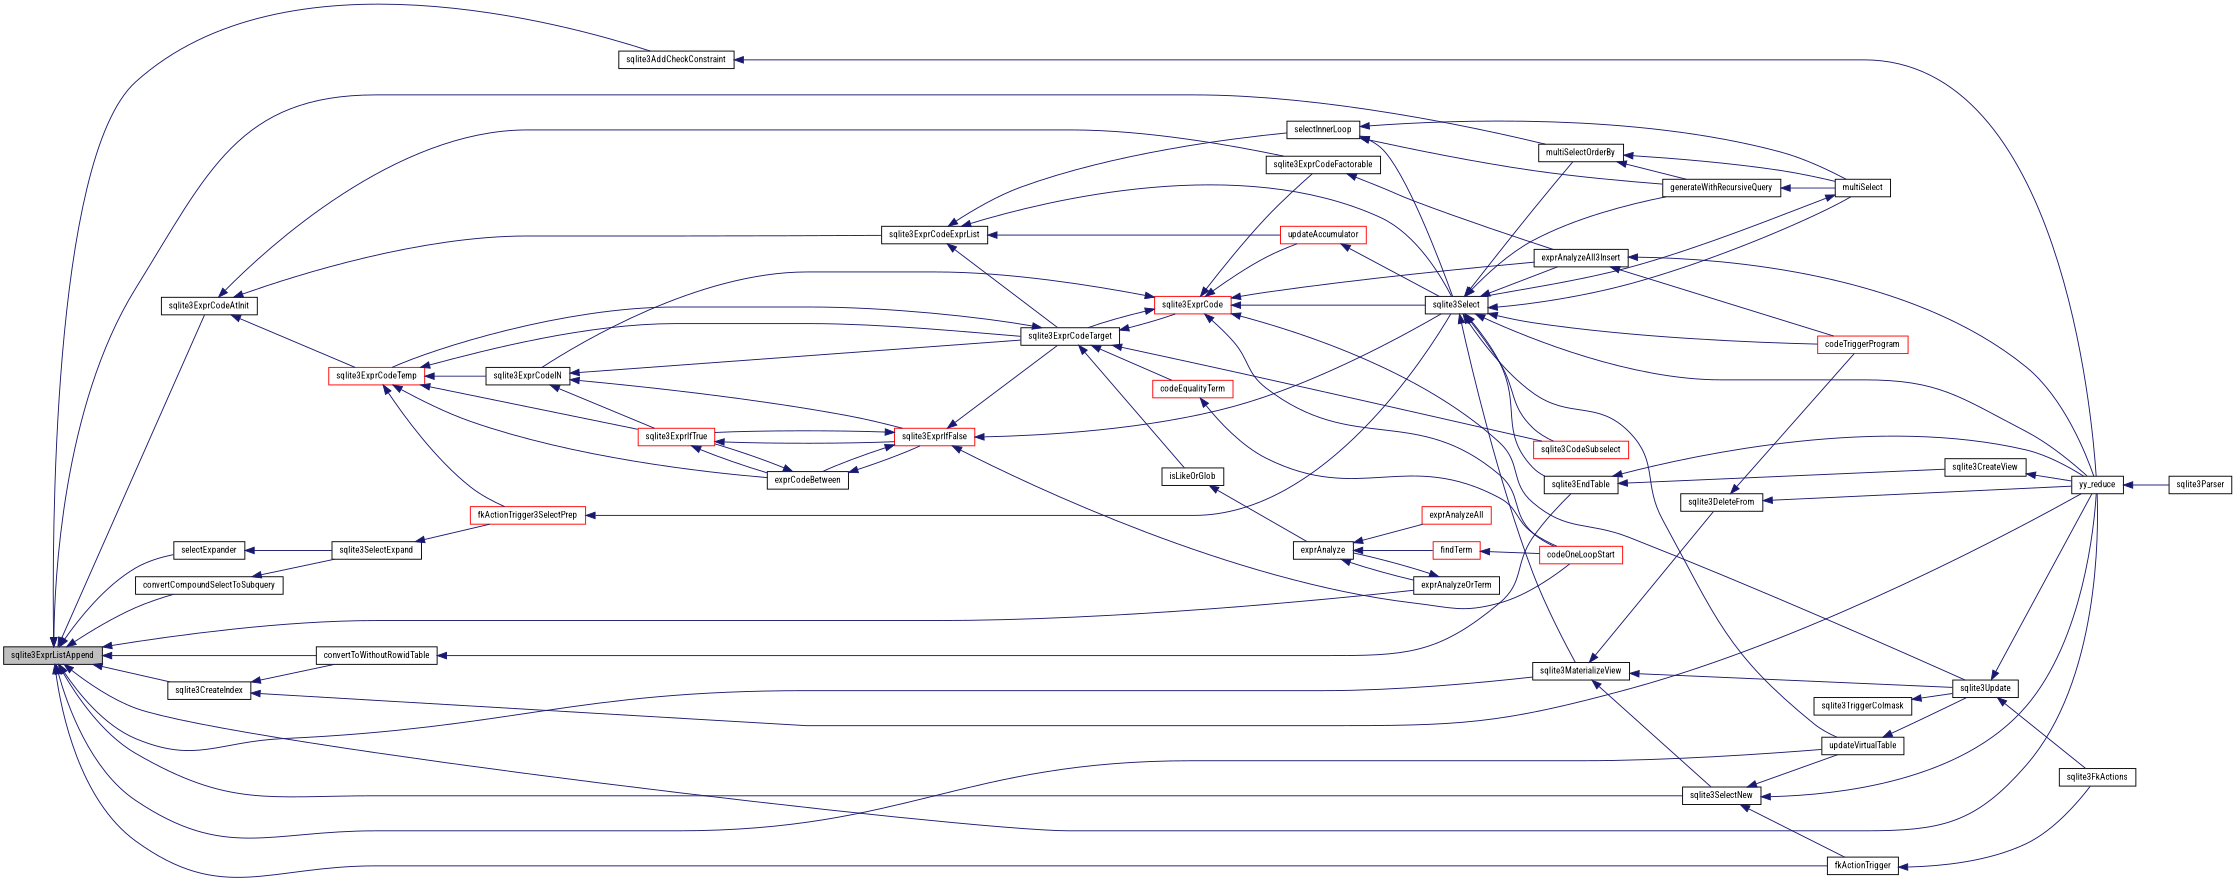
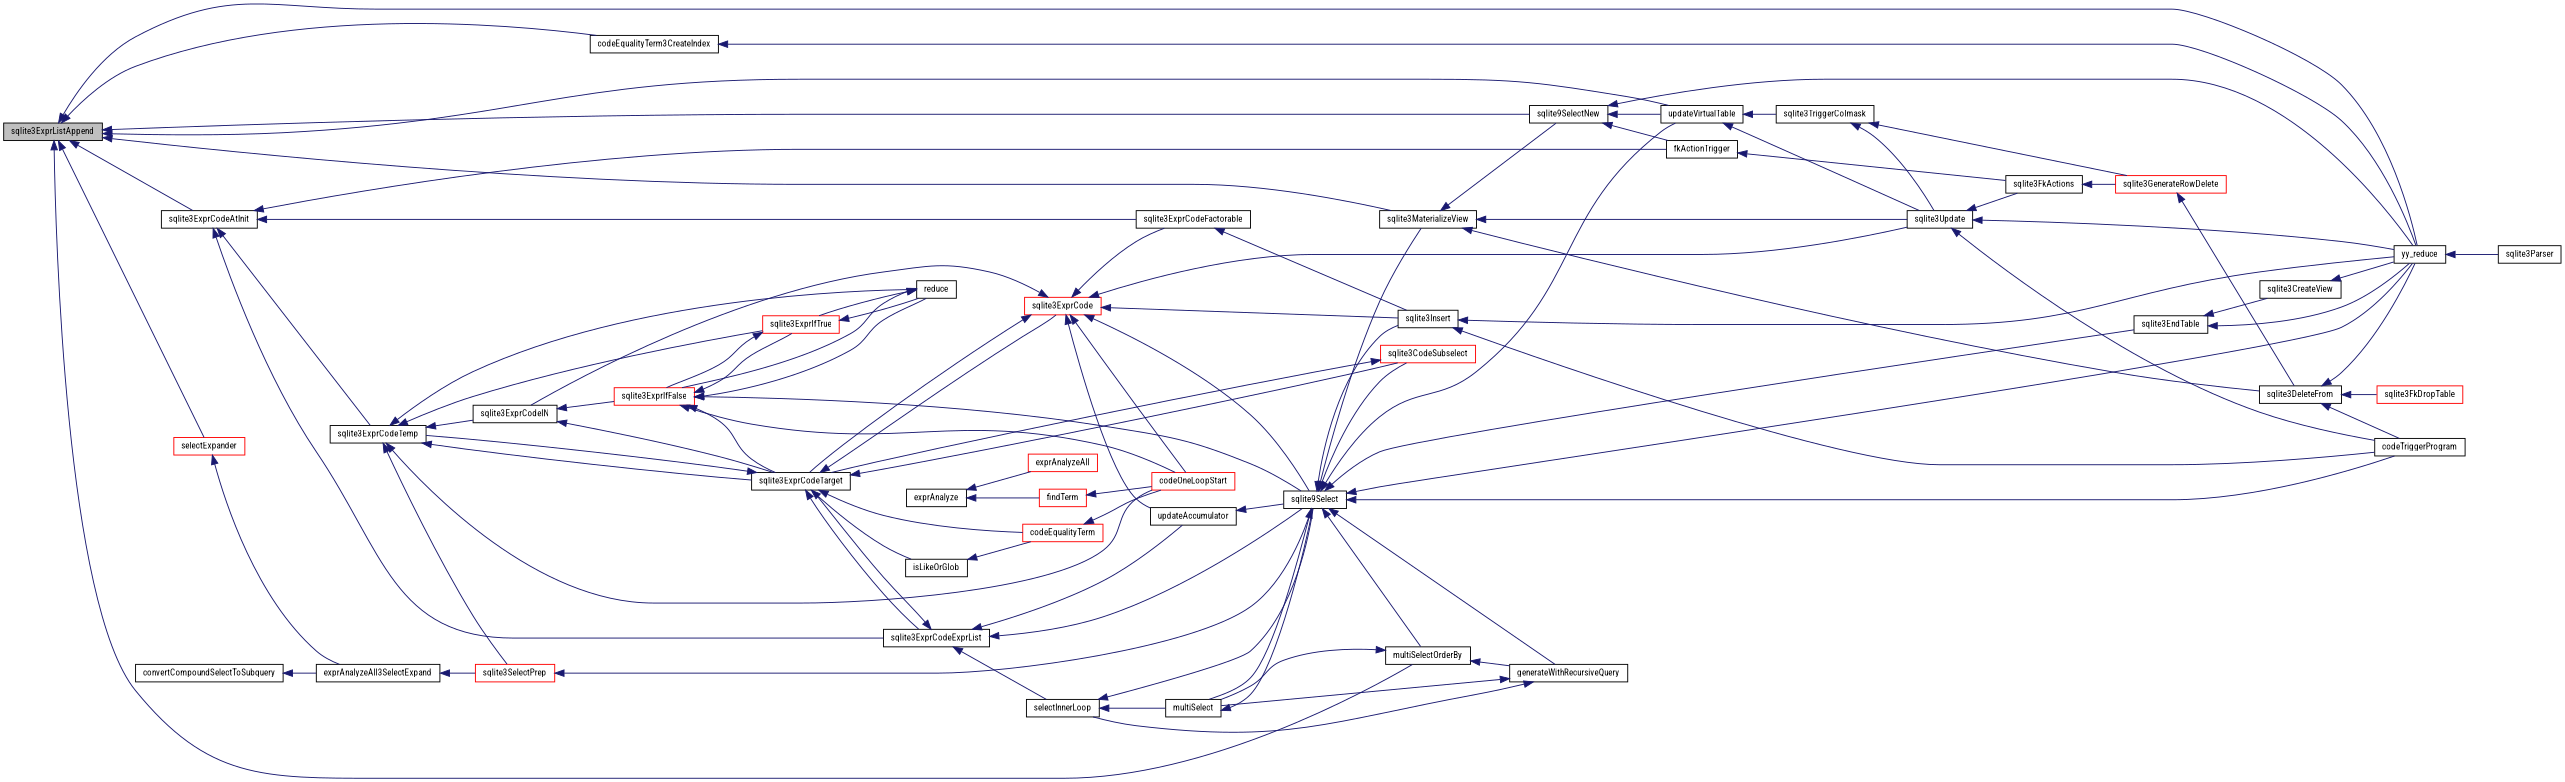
(676, 60) -> none
none -> (1764, 114)
(1515, 168) -> (1310, 727)
none -> (2171, 184)
(1323, 235) -> (1193, 516)
(1581, 258) -> (1428, 319)
(1457, 305) -> (1315, 500)
(1863, 345) -> (2420, 447)
none -> (2143, 359)
(377, 376) -> (378, 434)
none -> (2420, 395)
(607, 408) -> none
none -> (1114, 412)
(808, 480) -> (937, 289)
(528, 515) -> (515, 673)
(1262, 516) -> (1004, 549)
(209, 550) -> (209, 446)
(377, 550) -> (378, 673)
none -> (861, 567)
(1457, 586) -> none
none -> (767, 603)
(122, 614) -> none
(377, 656) -> none
(209, 691) -> (654, 44)
(1722, 796) -> (1569, 114)
(882, 866) -> (963, 149)
